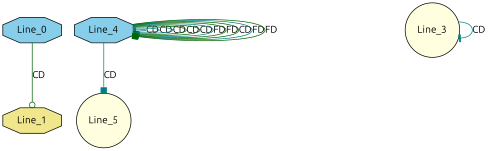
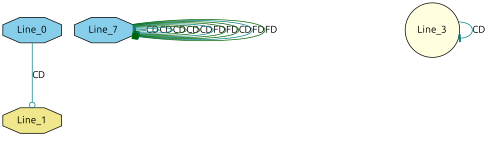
(104, 30) -> (104, 30)
(32, 73) -> (32, 73)
(104, 121) -> none
